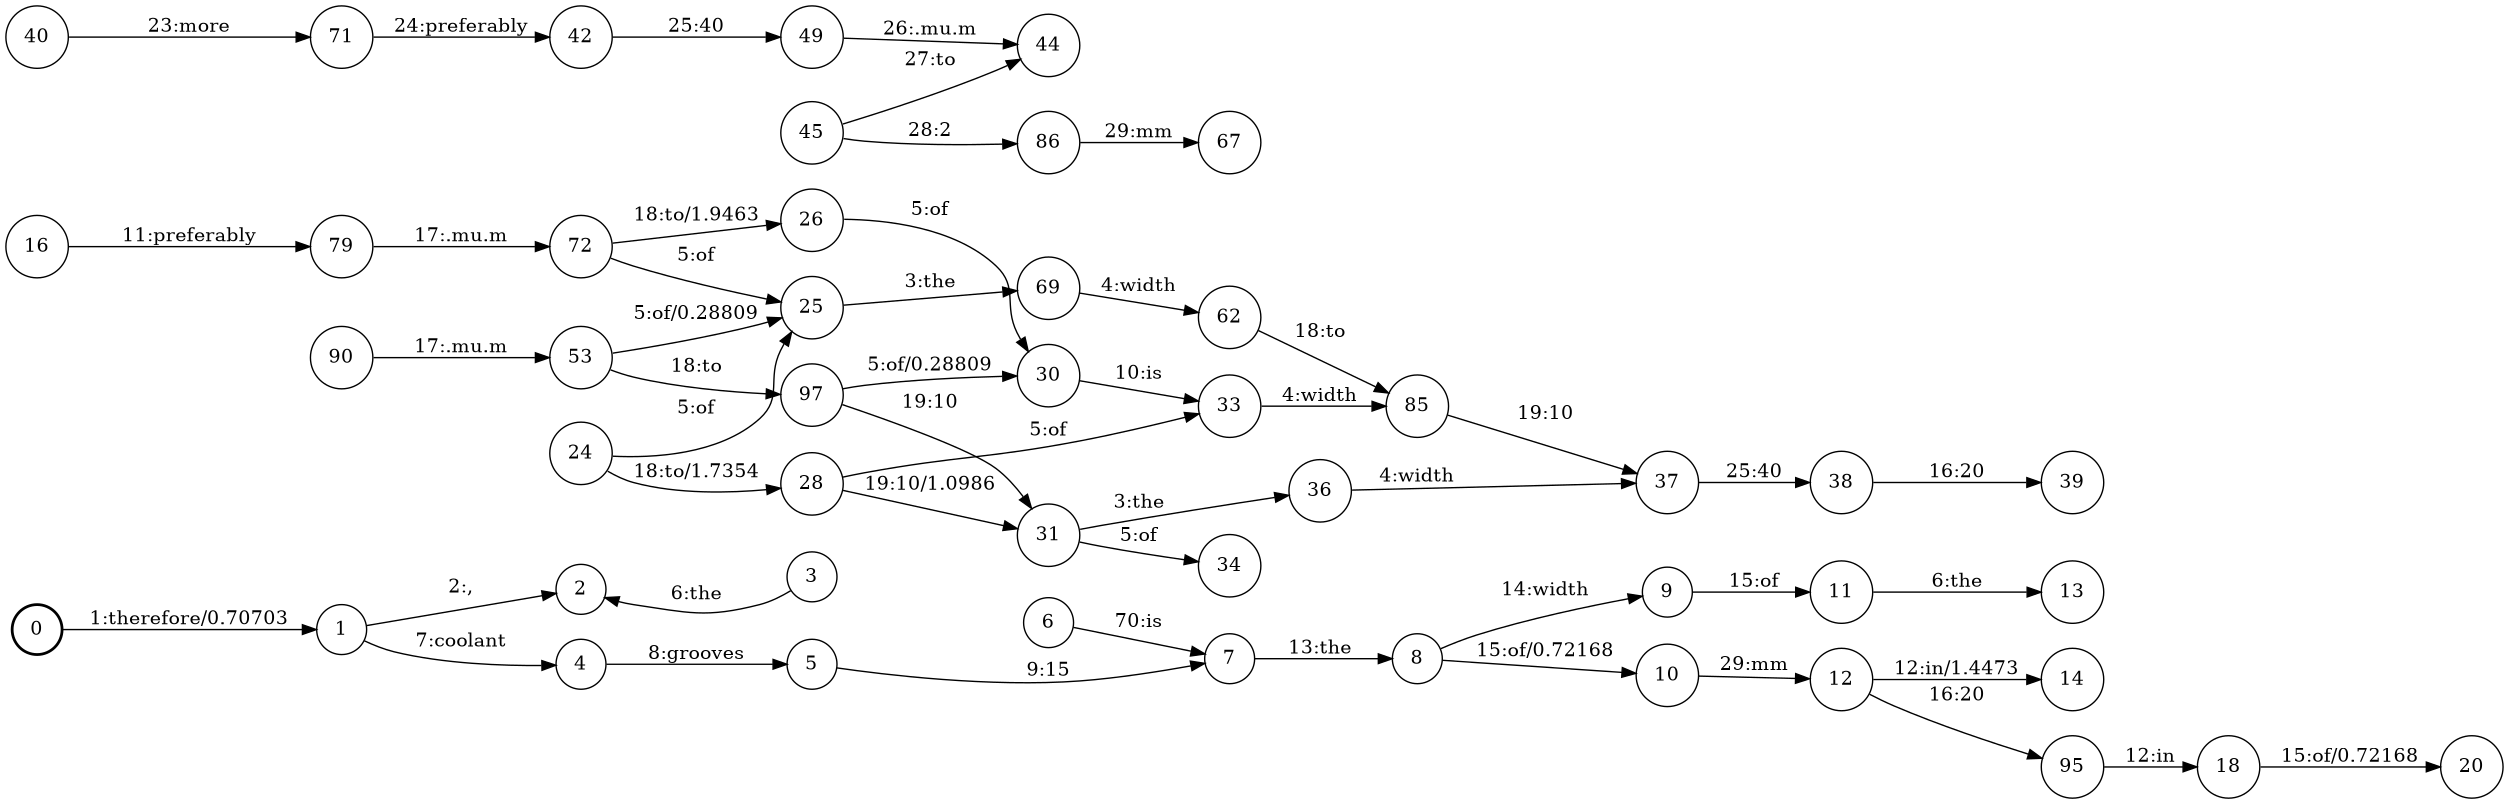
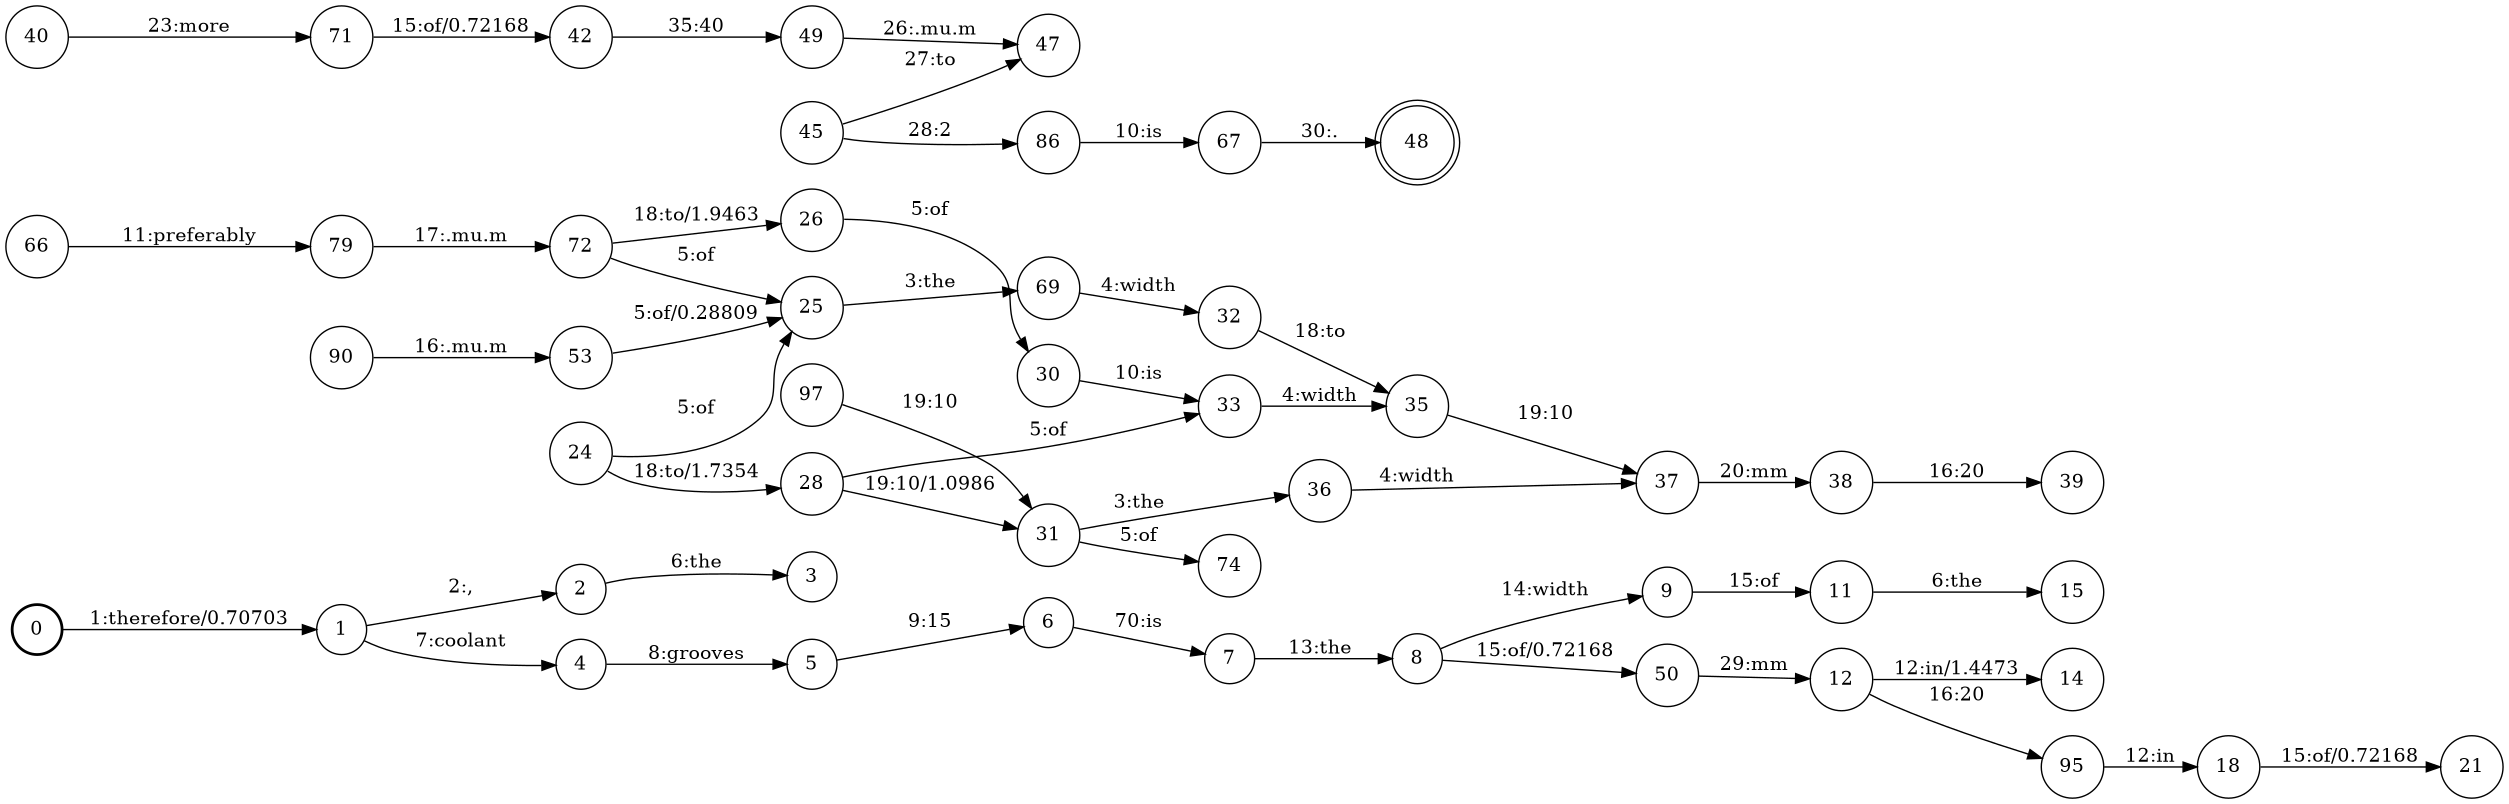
(461, 27) -> (461, 27)
(697, 27) -> (697, 27)
(1049, 45) -> (1049, 45)
(1139, 132) -> (1139, 132)
none -> (1417, 143)
(37, 247) -> (37, 247)
(1230, 317) -> (1230, 317)
(461, 347) -> (461, 347)
(922, 380) -> none
(688, 387) -> none
(1417, 406) -> (1417, 406)
(1754, 472) -> (1754, 472)
(1230, 566) -> (1230, 566)
(2073, 592) -> (2073, 592)
(706, 613) -> (689, 574)
(1667, 675) -> (1667, 675)
(1014, 683) -> (923, 645)
(2472, 767) -> (2472, 767)
